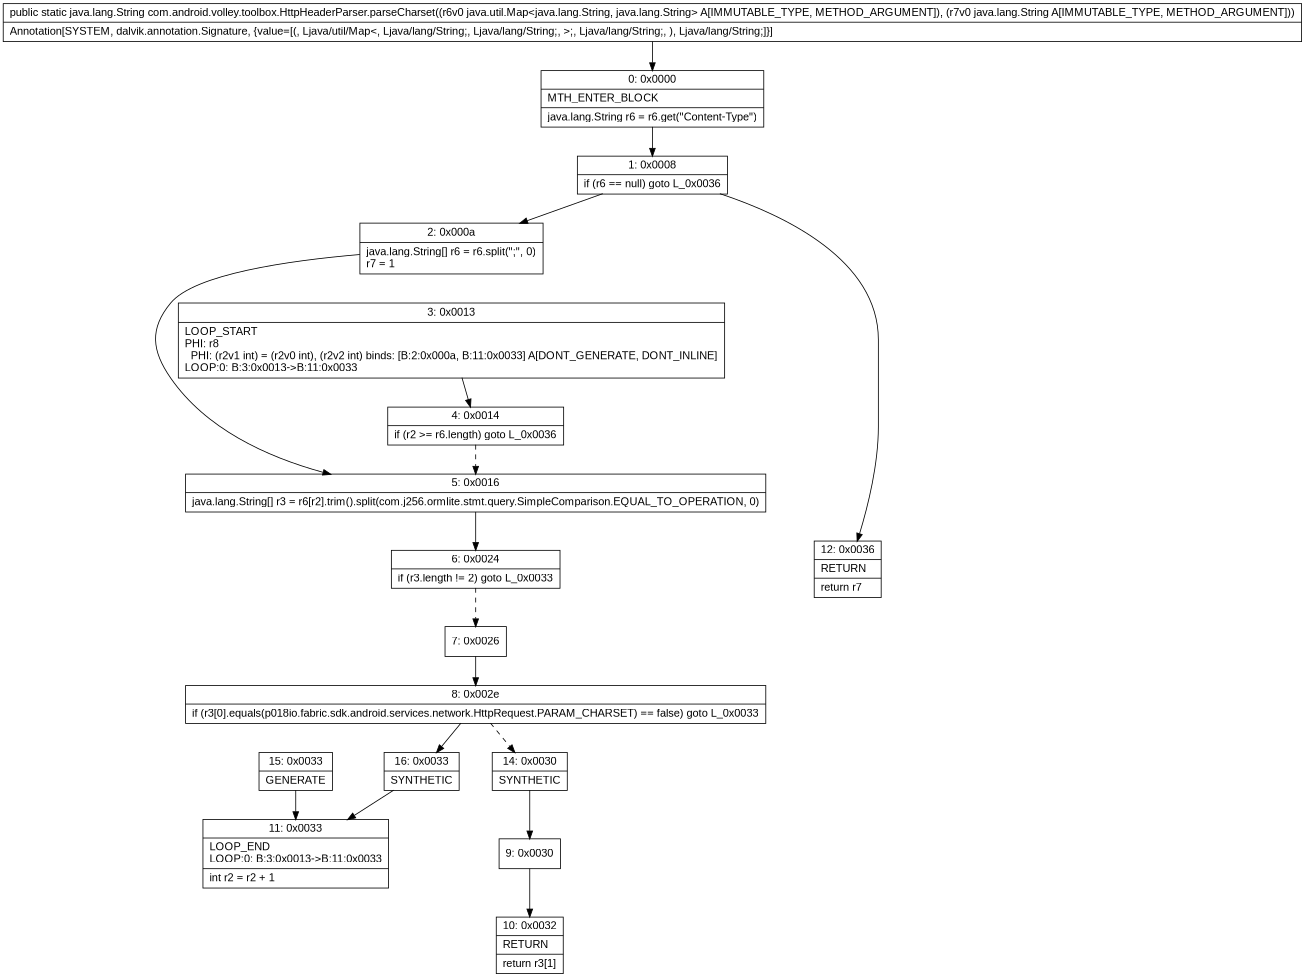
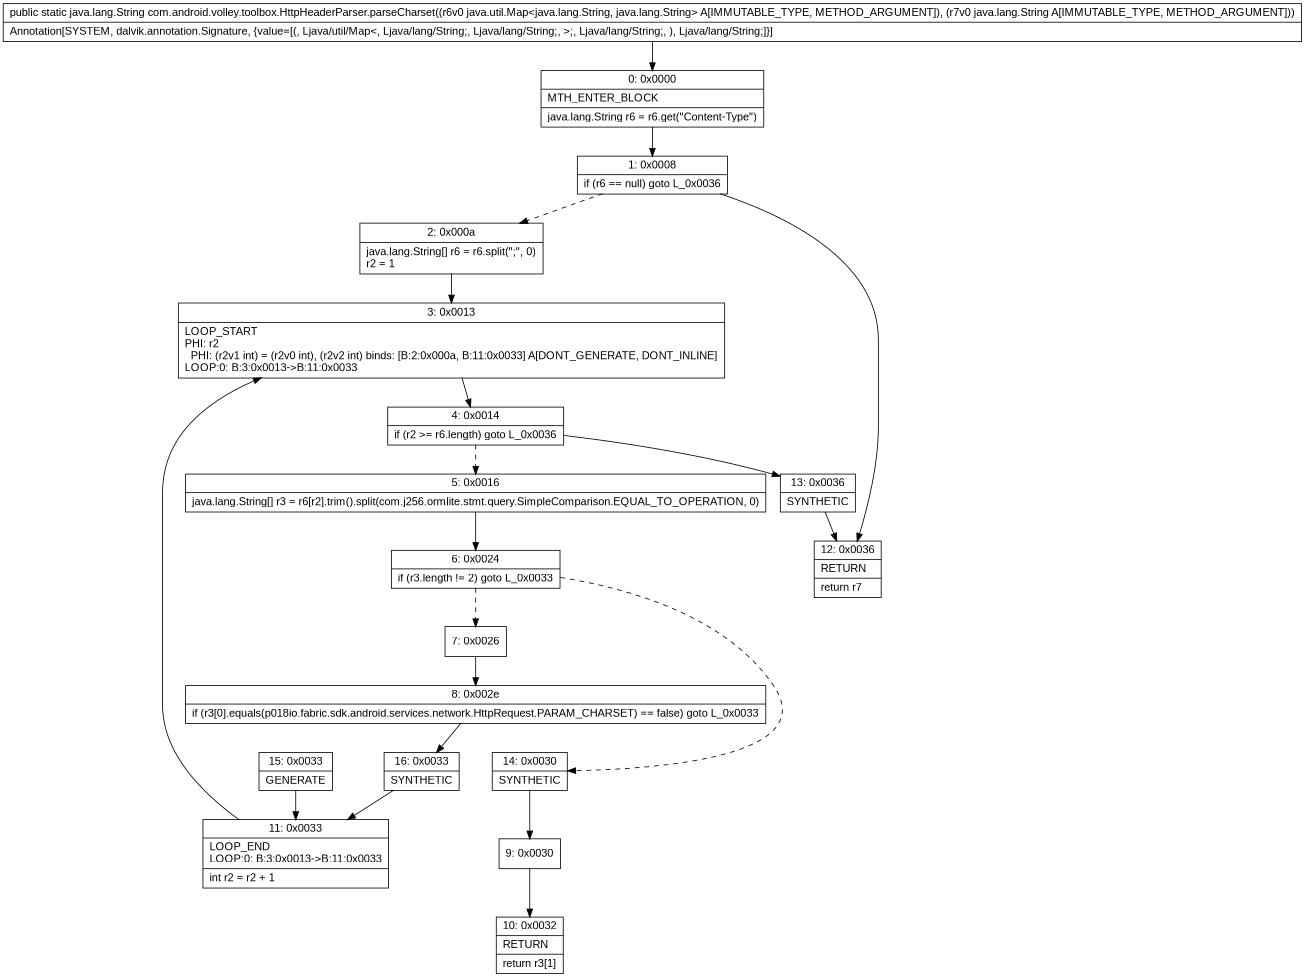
(565, 207) -> (565, 207)
(381, 264) -> (381, 264)
(156, 333) -> (451, 284)
(203, 344) -> (203, 344)
none -> (818, 493)
none -> (163, 594)
(500, 735) -> (775, 689)
